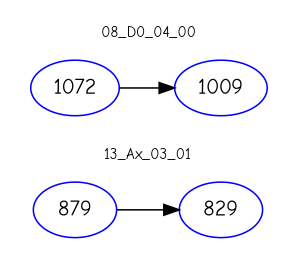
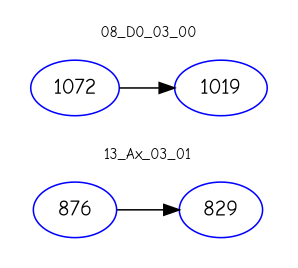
(149, 33) -> (149, 33)
(221, 88) -> (221, 88)
(75, 210) -> (75, 210)
